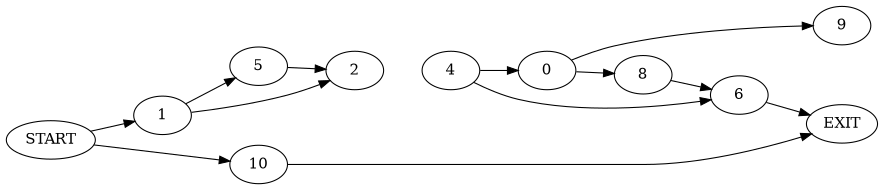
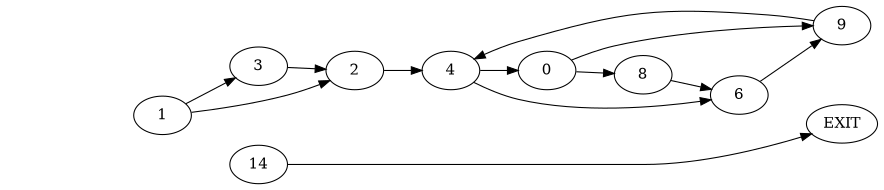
none -> (647, 13)
(259, 66) -> (259, 66)
none -> (398, 70)
(783, 107) -> (786, 64)
(51, 140) -> none
(259, 164) -> (259, 164)
